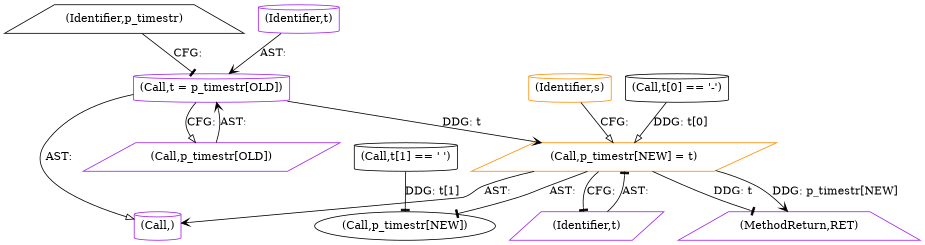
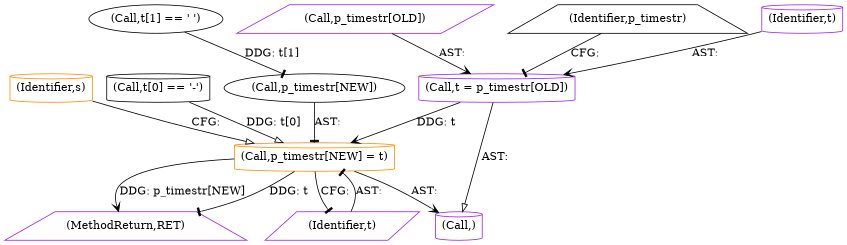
(186, 119) -> none
(406, 157) -> (156, 19)
(624, 157) -> (315, 157)
(524, 195) -> (315, 121)
